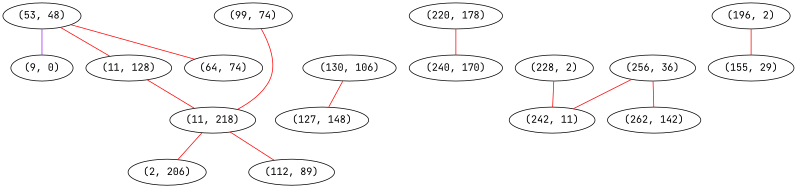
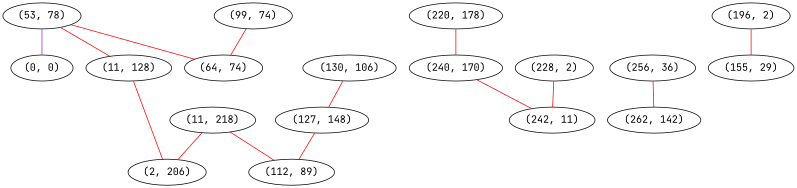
(42, 16) -> (42, 16)
(42, 68) -> (42, 68)
(271, 76) -> (238, 42)
(171, 94) -> (148, 120)
(603, 94) -> (504, 94)
none -> (307, 146)
